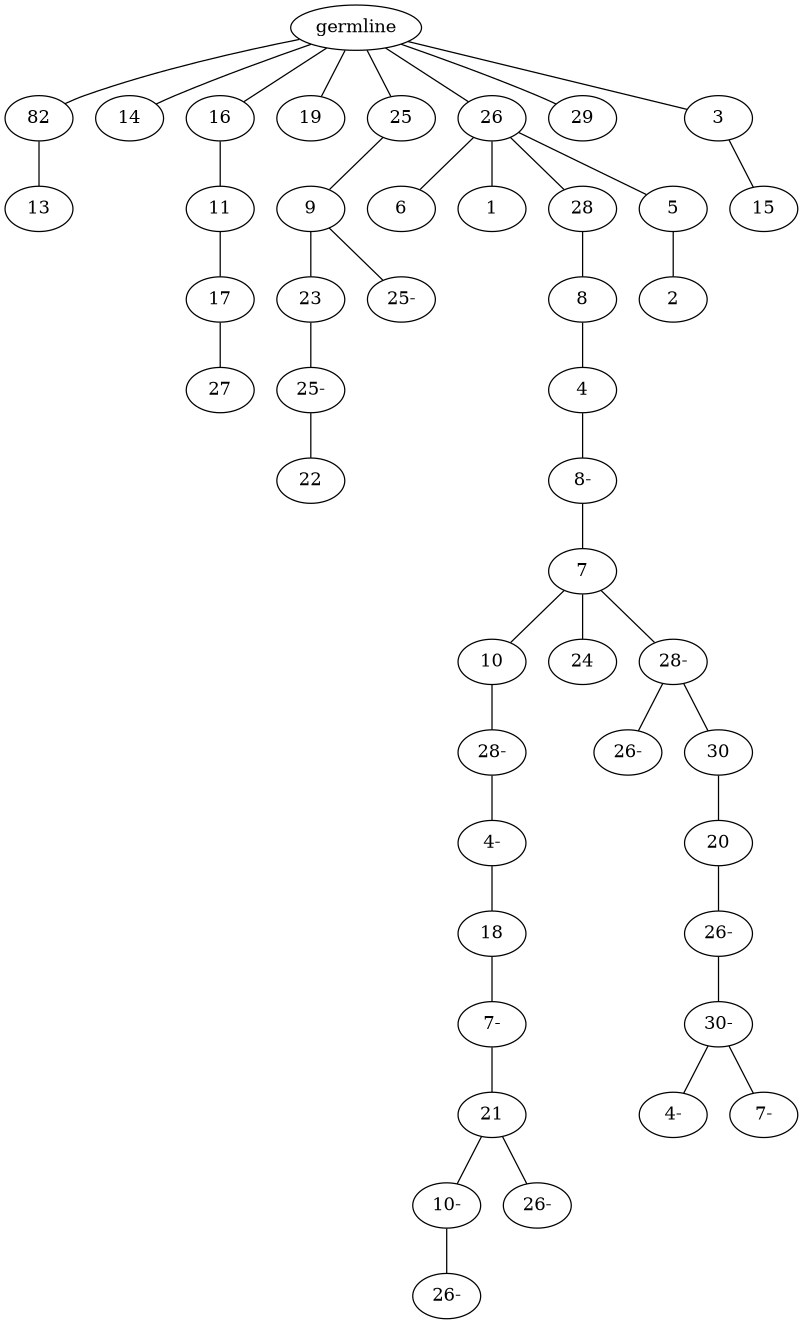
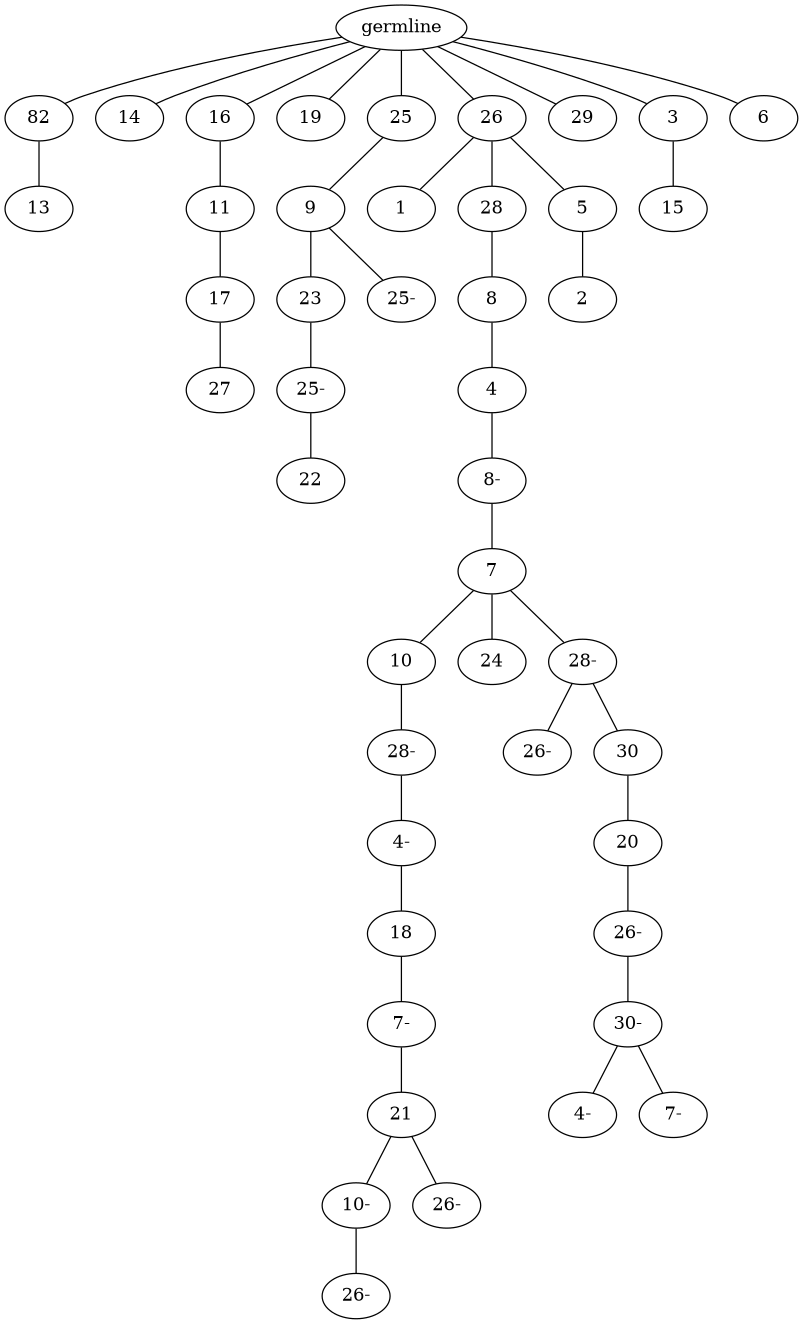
(447, 163) -> (601, 64)
